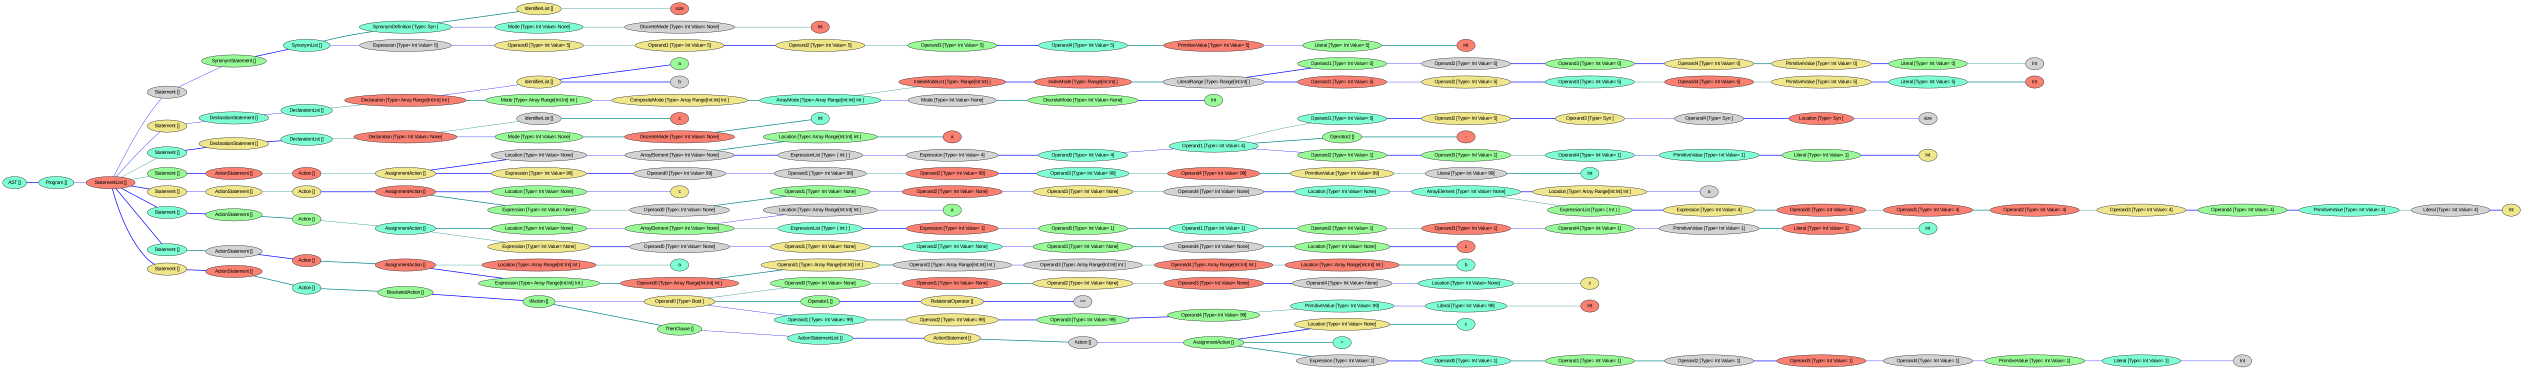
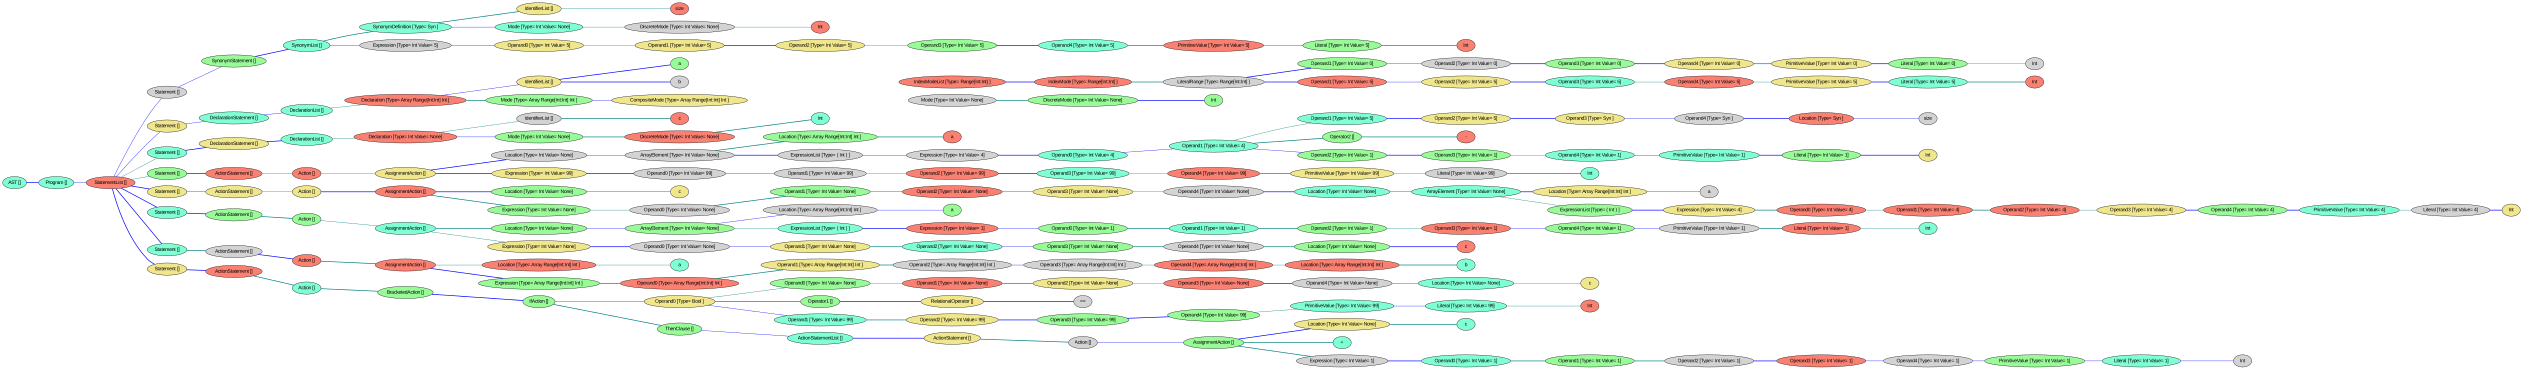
(820, 100) -> none
